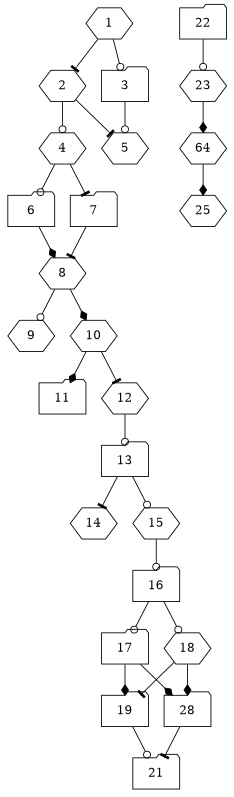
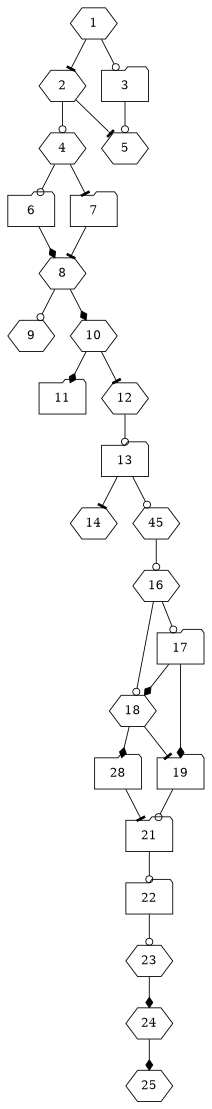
(203, 148) -> (149, 1023)
(156, 523) -> (156, 523)
(156, 586) -> (156, 586)
(153, 676) -> (160, 676)
none -> (149, 864)
